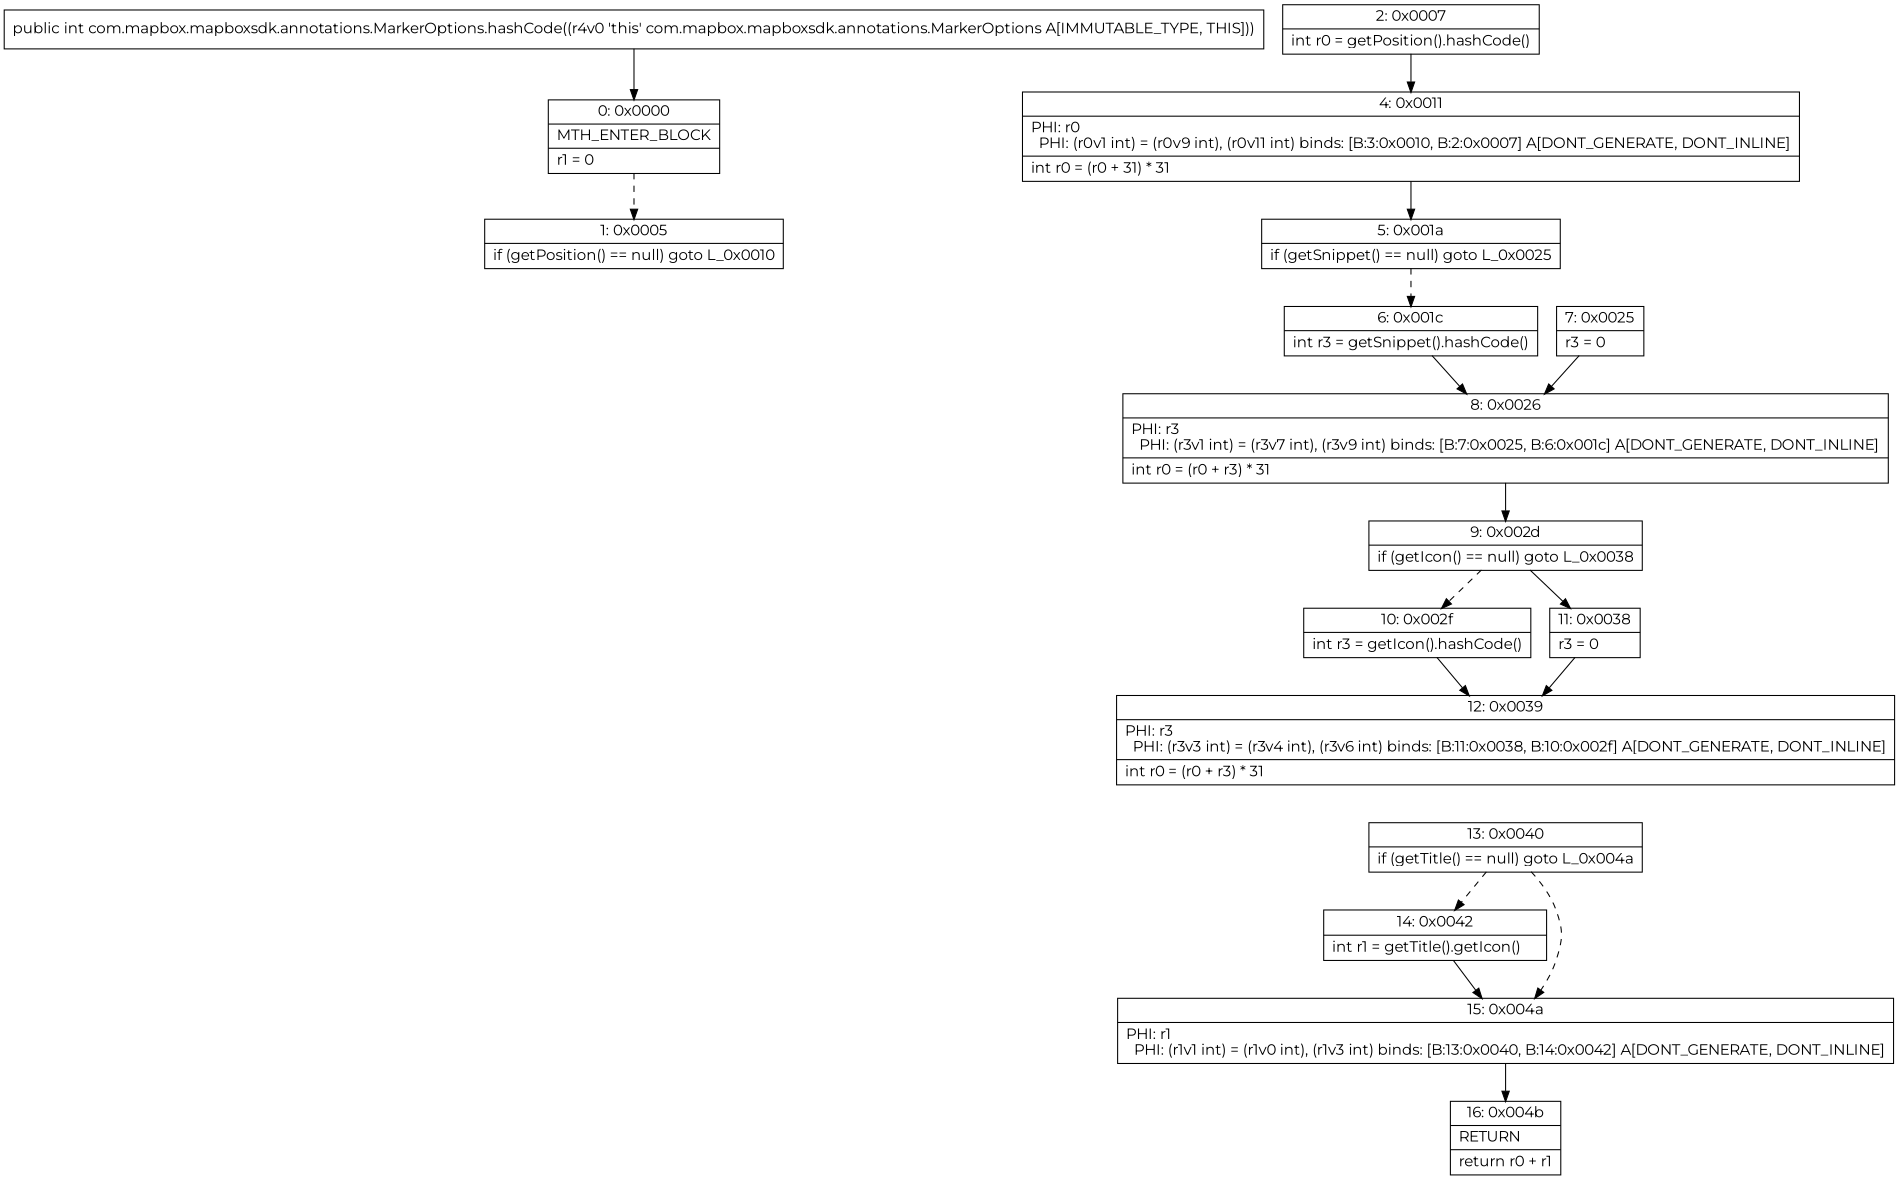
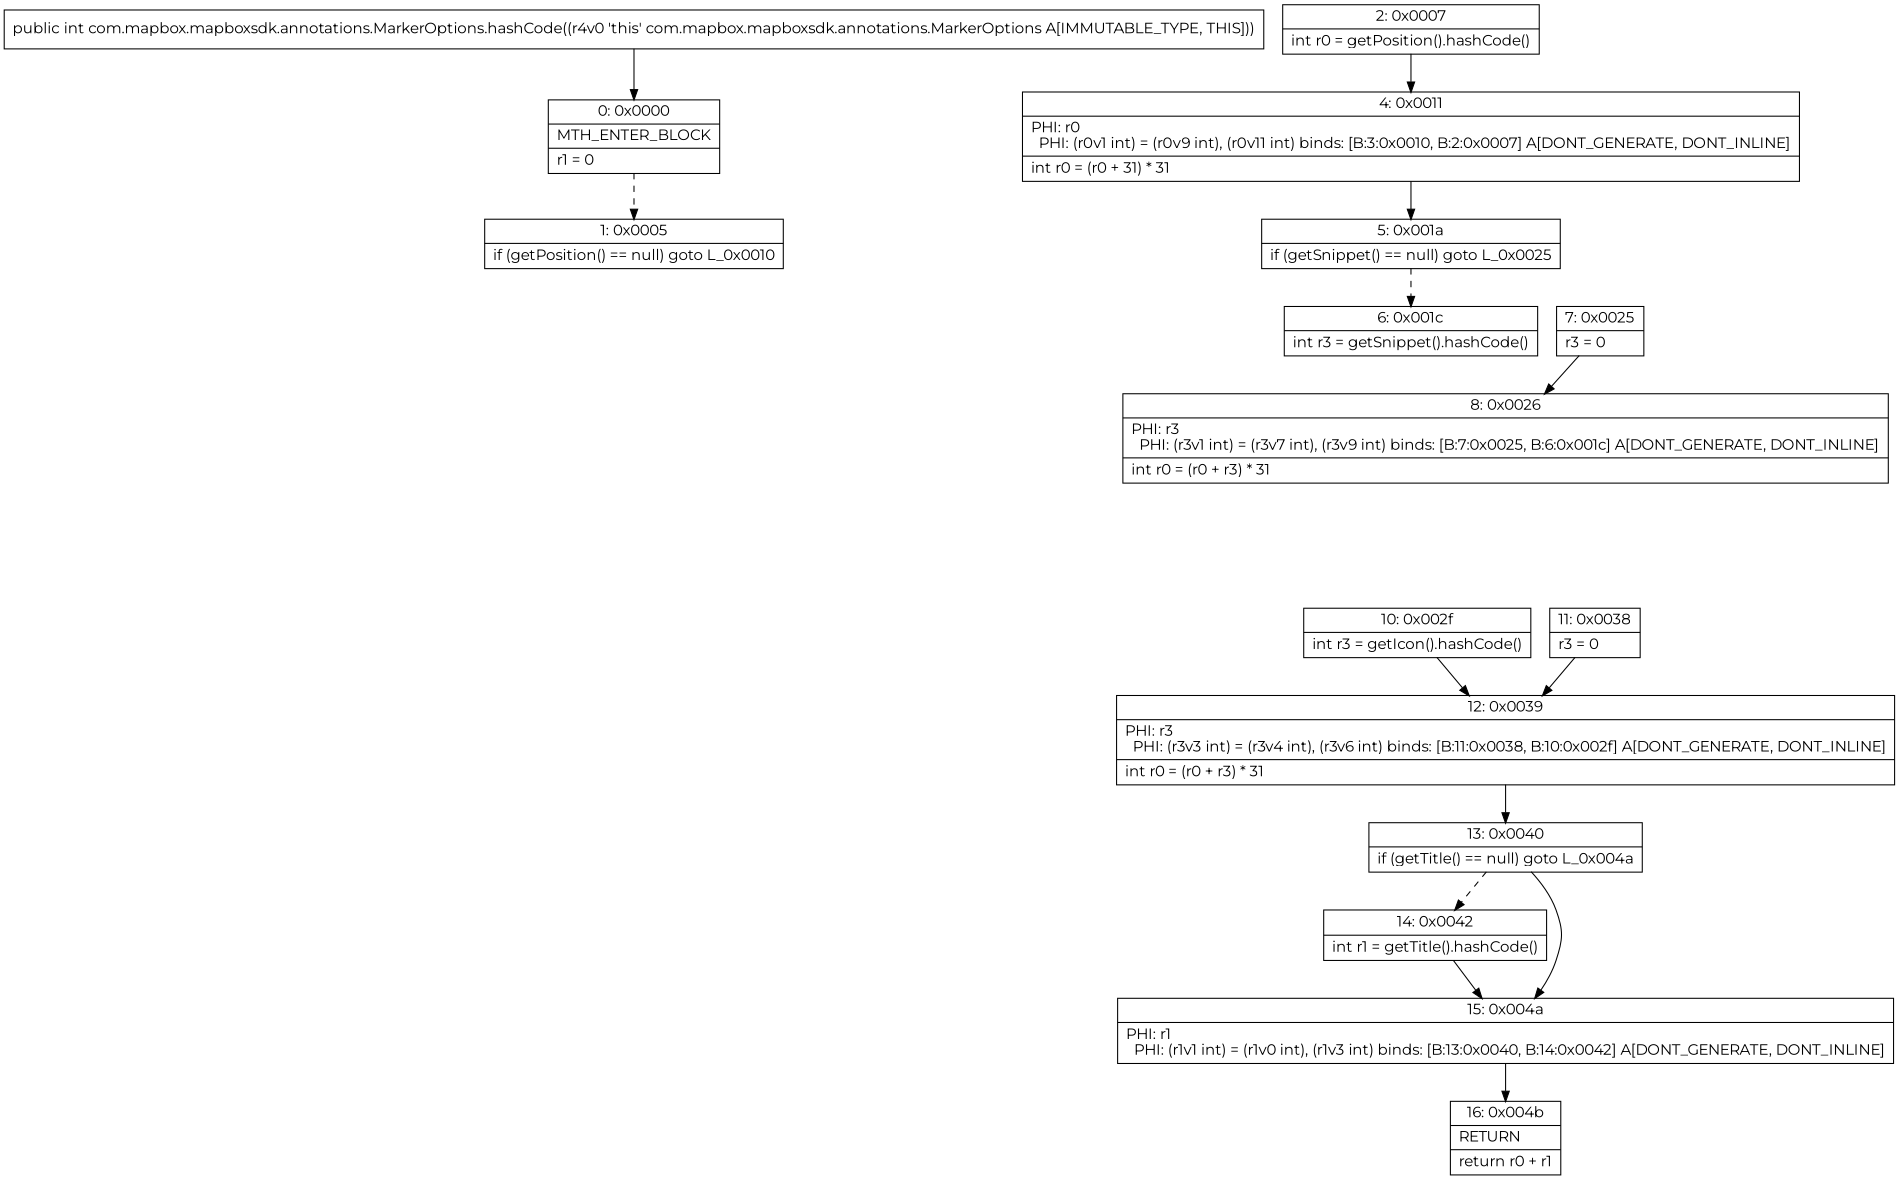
(1446, 371) -> none
(1506, 546) -> none
none -> (1506, 799)
(1561, 929) -> (1561, 929)
(1427, 947) -> (1435, 947)
